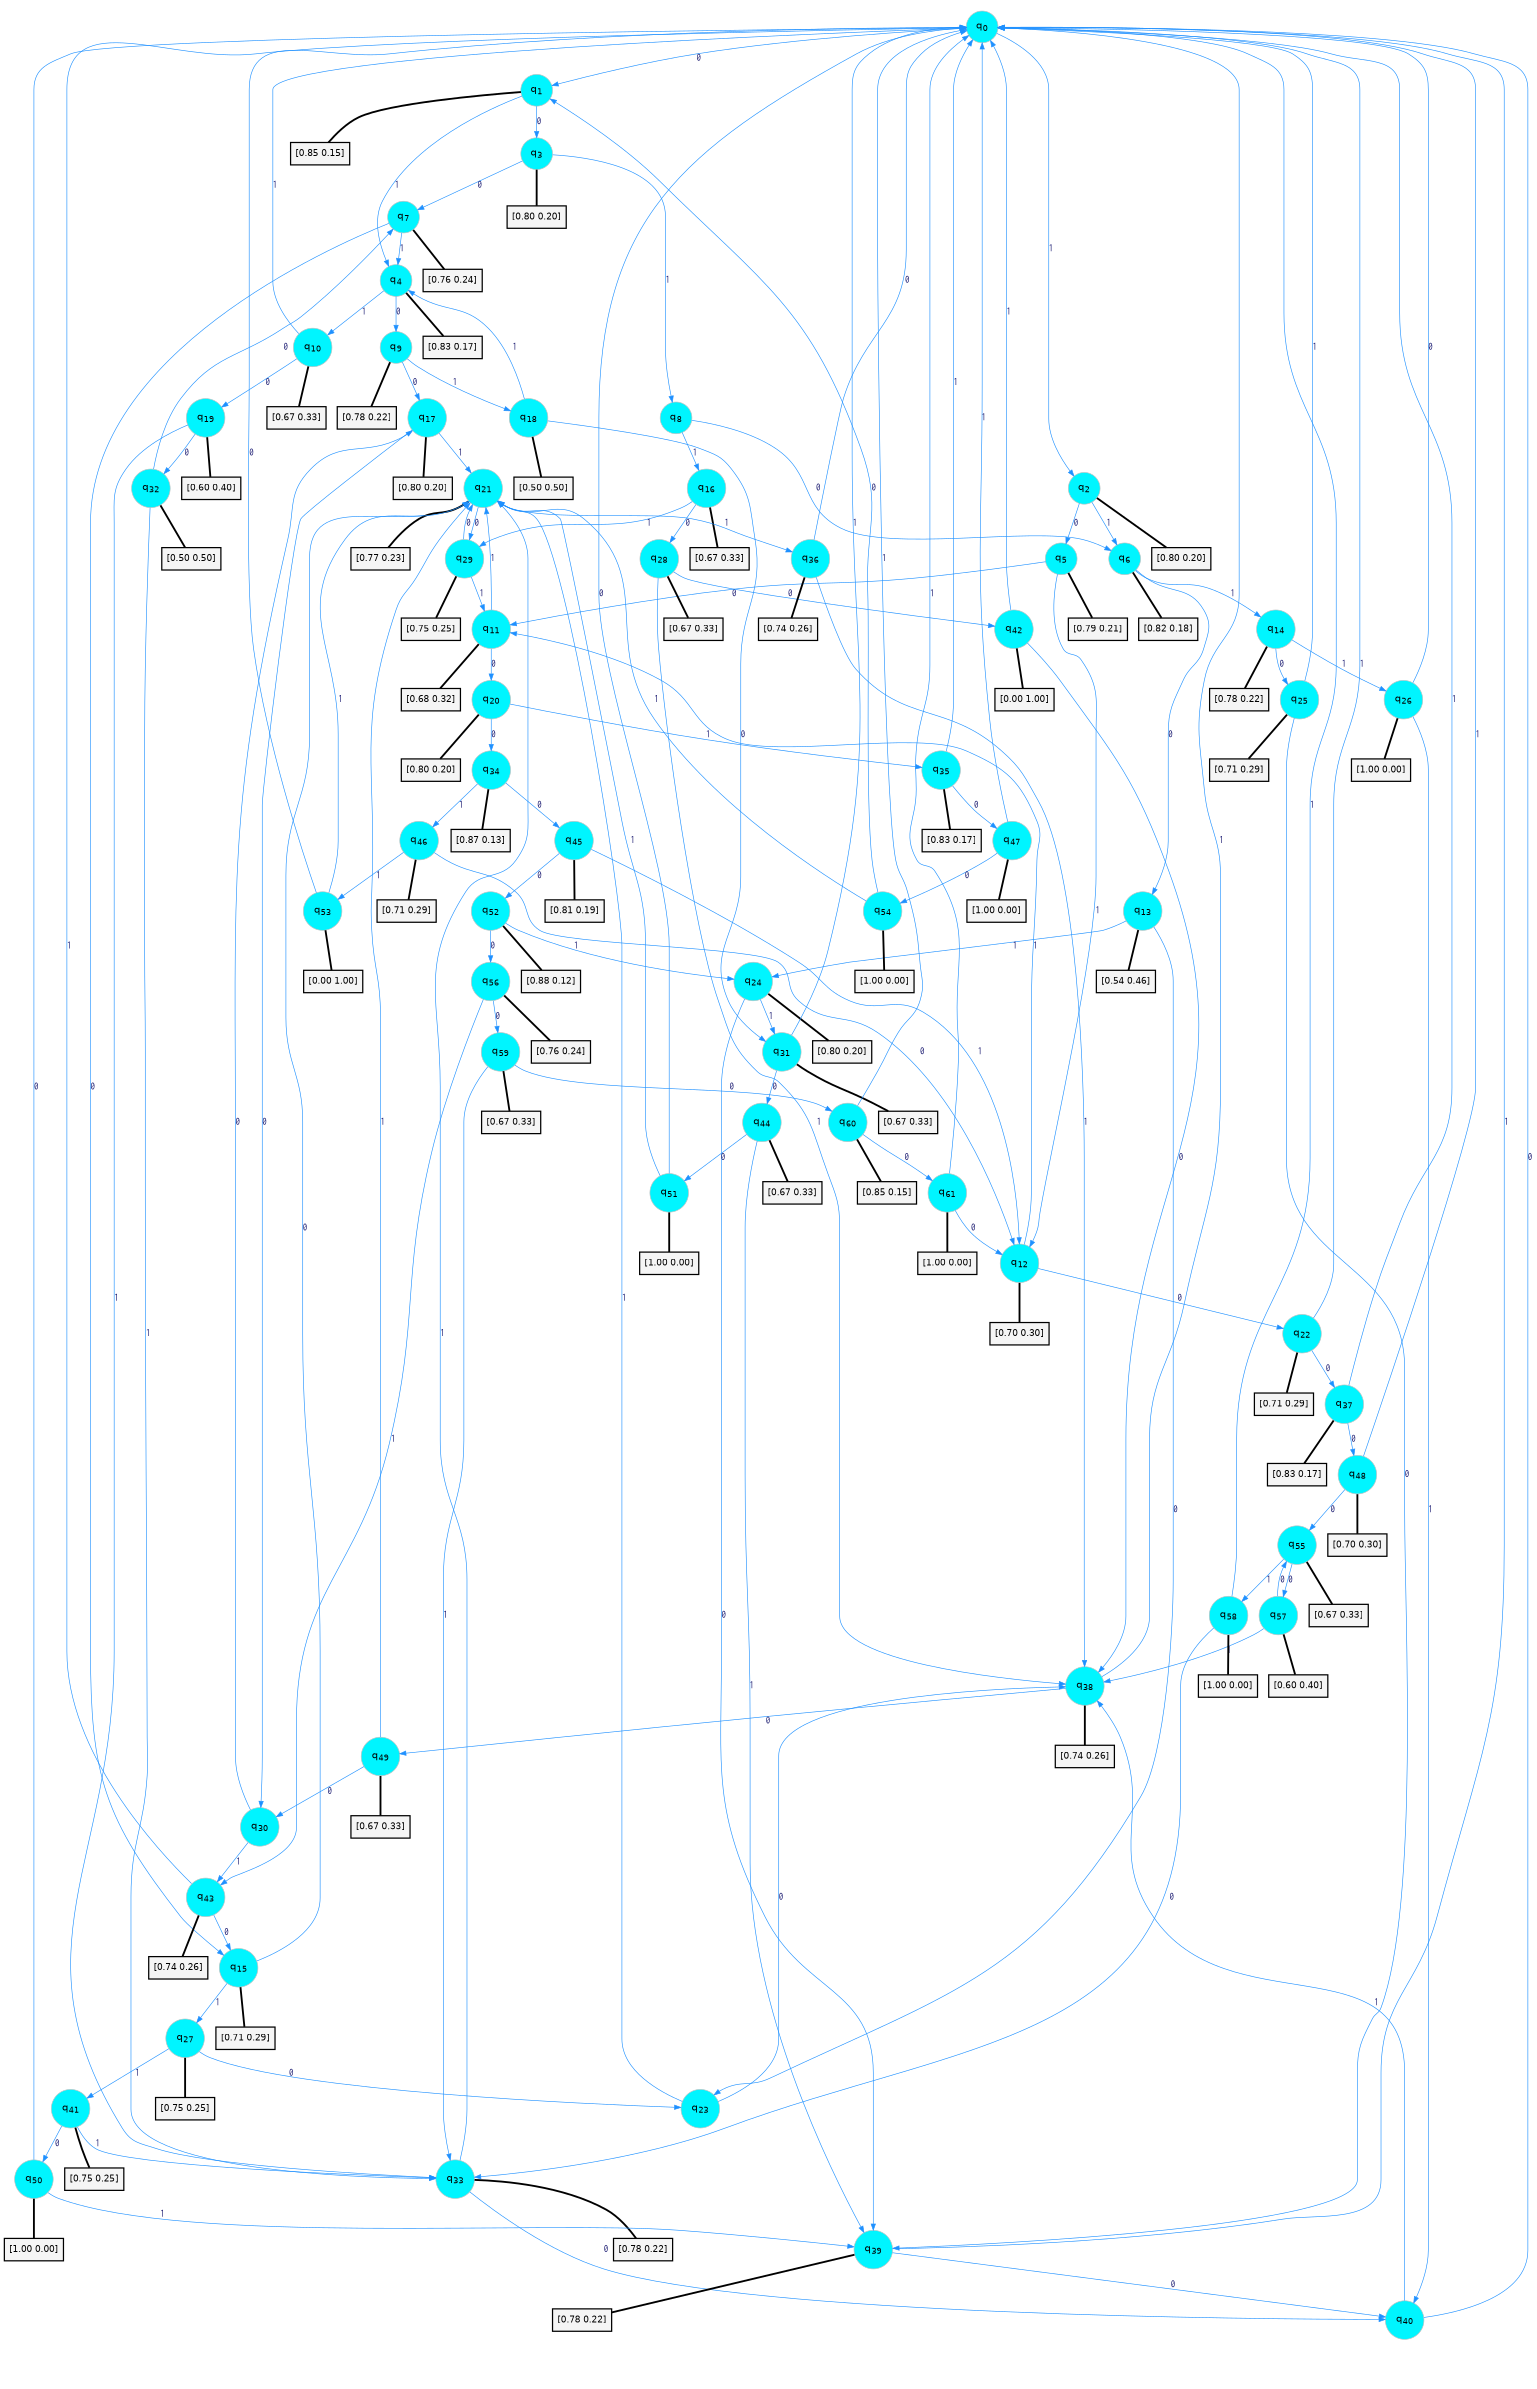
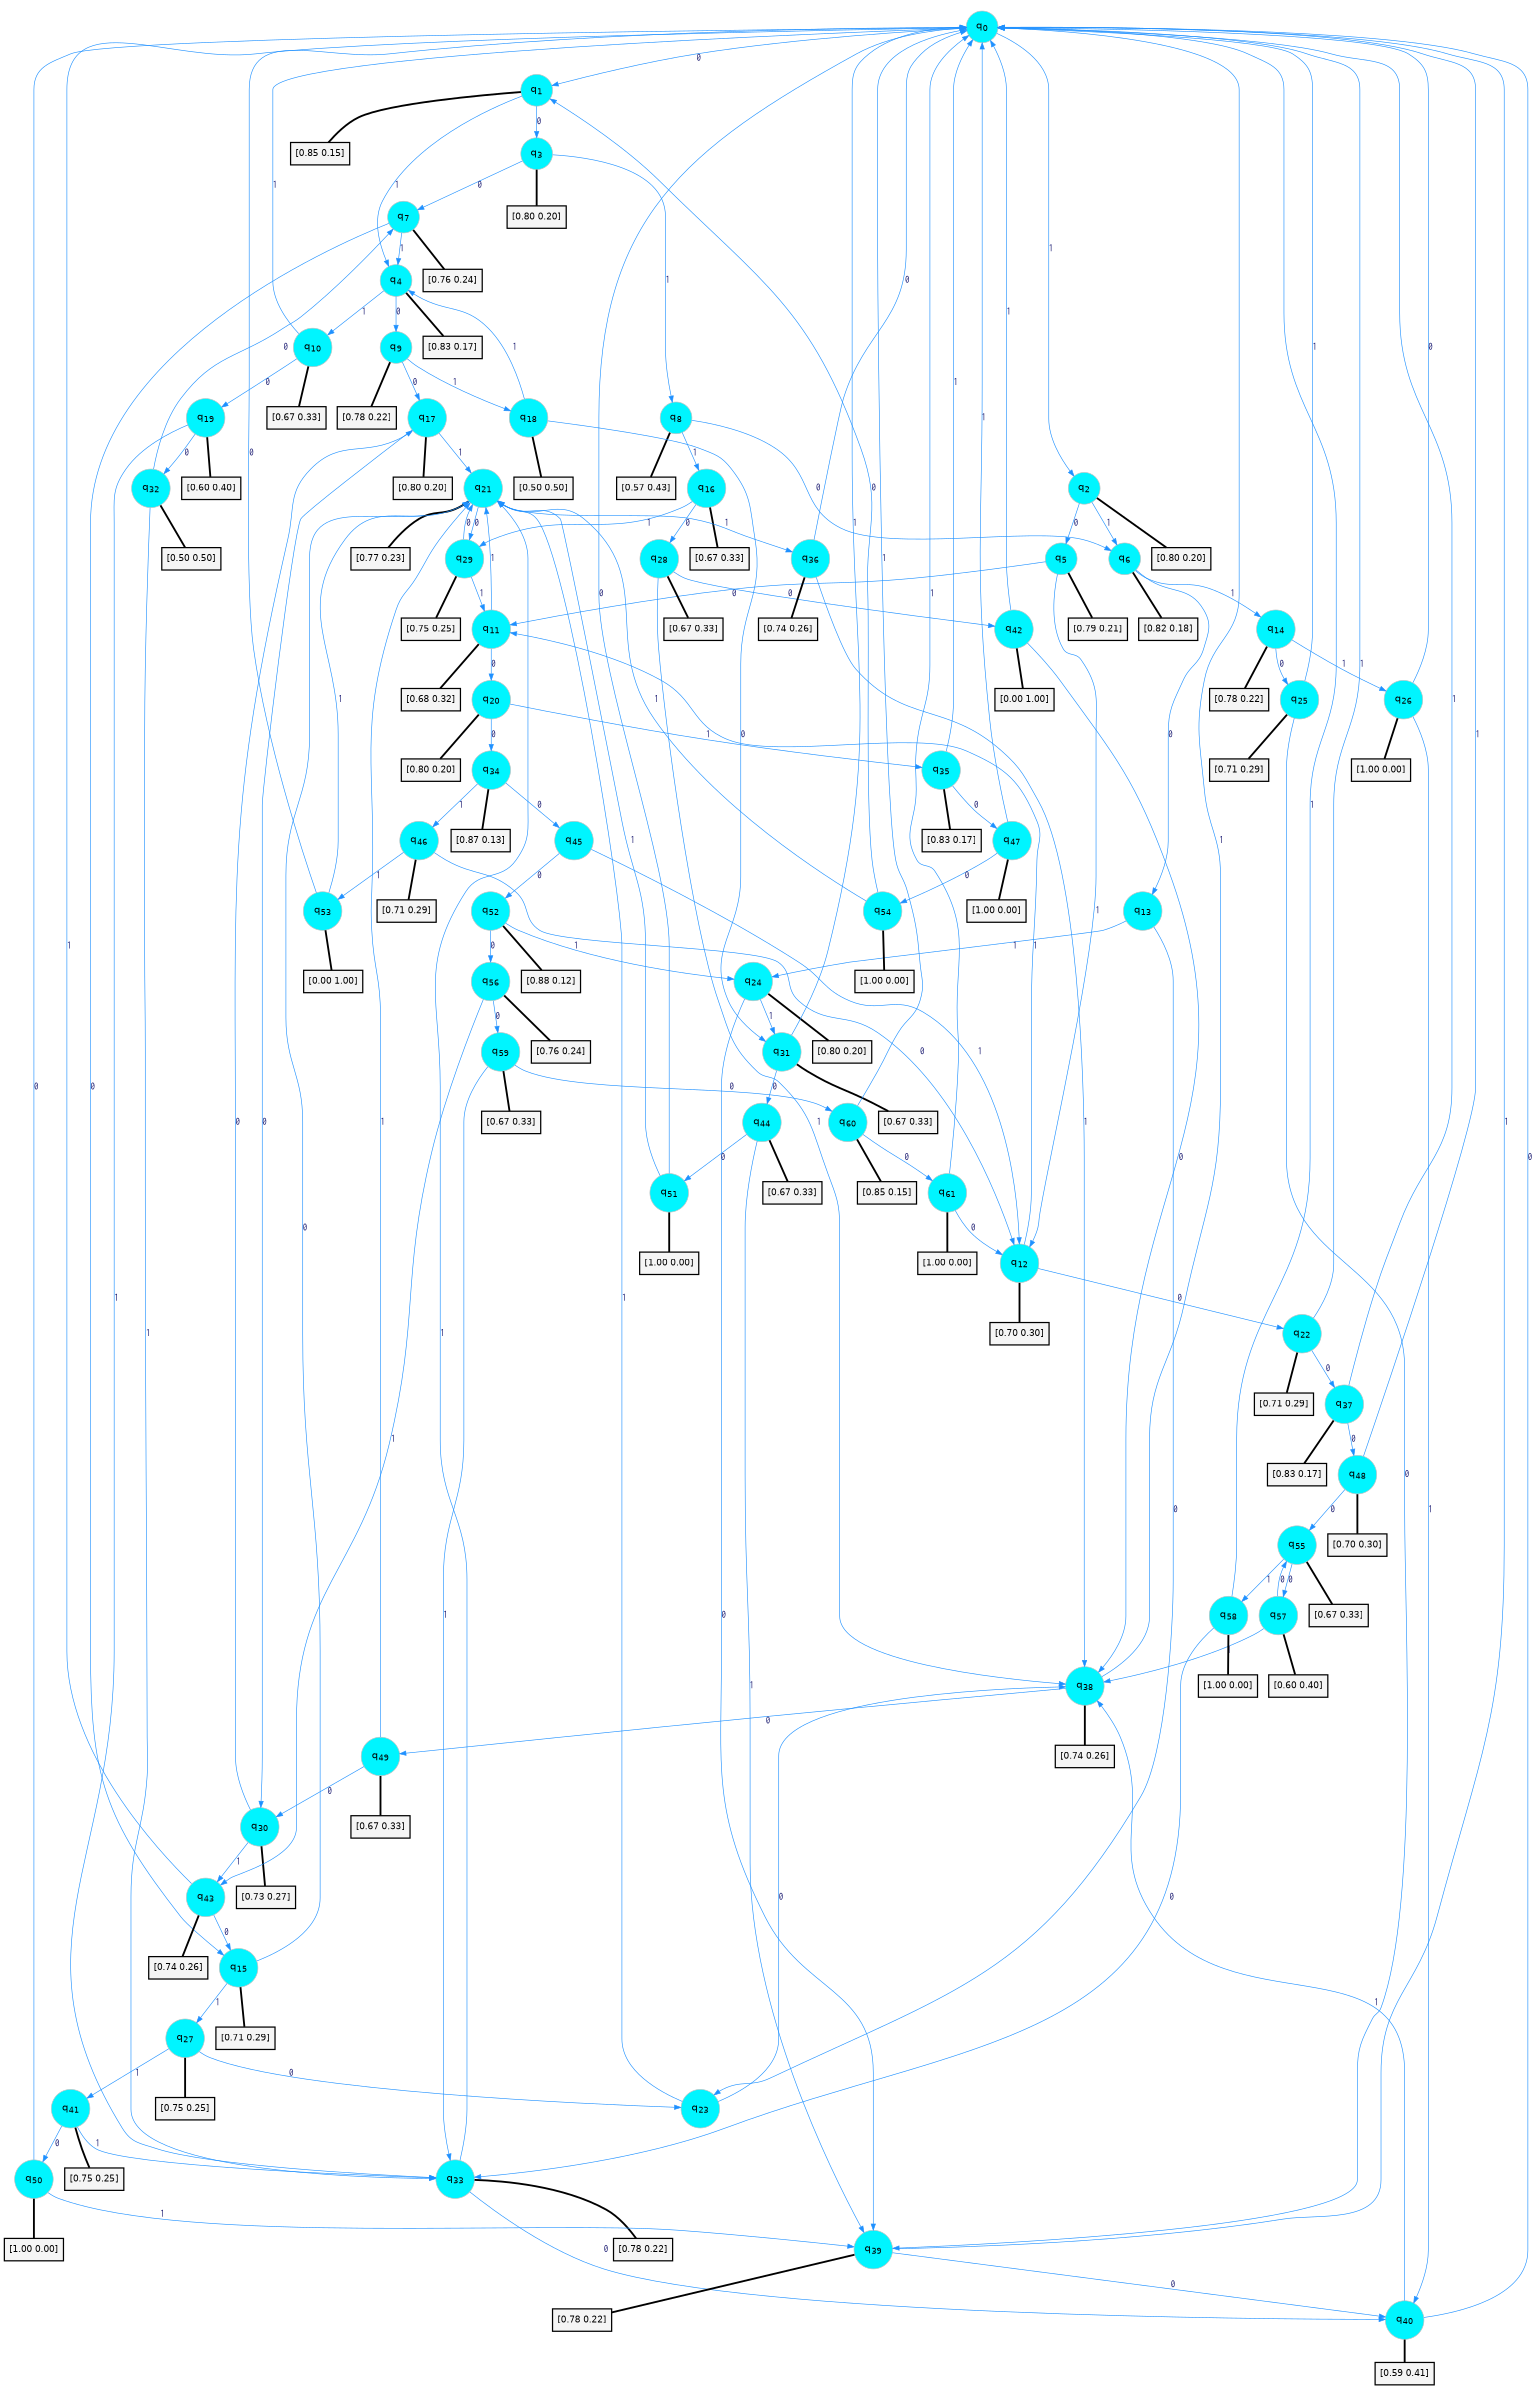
none -> (646, 488)
(575, 911) -> none
(1126, 981) -> none
none -> (266, 1897)
none -> (1405, 2374)
